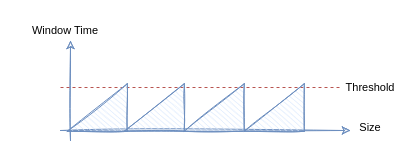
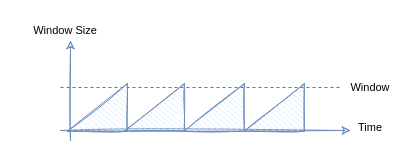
(66, 31) -> (66, 31)
(371, 88) -> (371, 88)
(371, 128) -> (371, 128)
